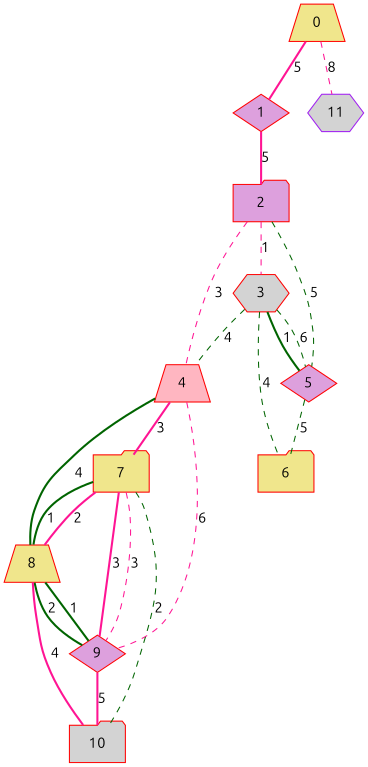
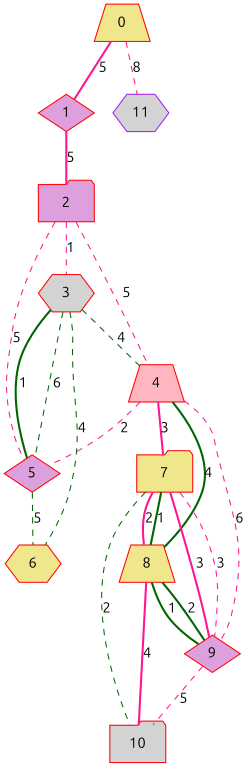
(305, 291) -> (11, 338)
(219, 293) -> (127, 293)
none -> (98, 439)
(286, 474) -> (33, 564)
(97, 699) -> (178, 696)
